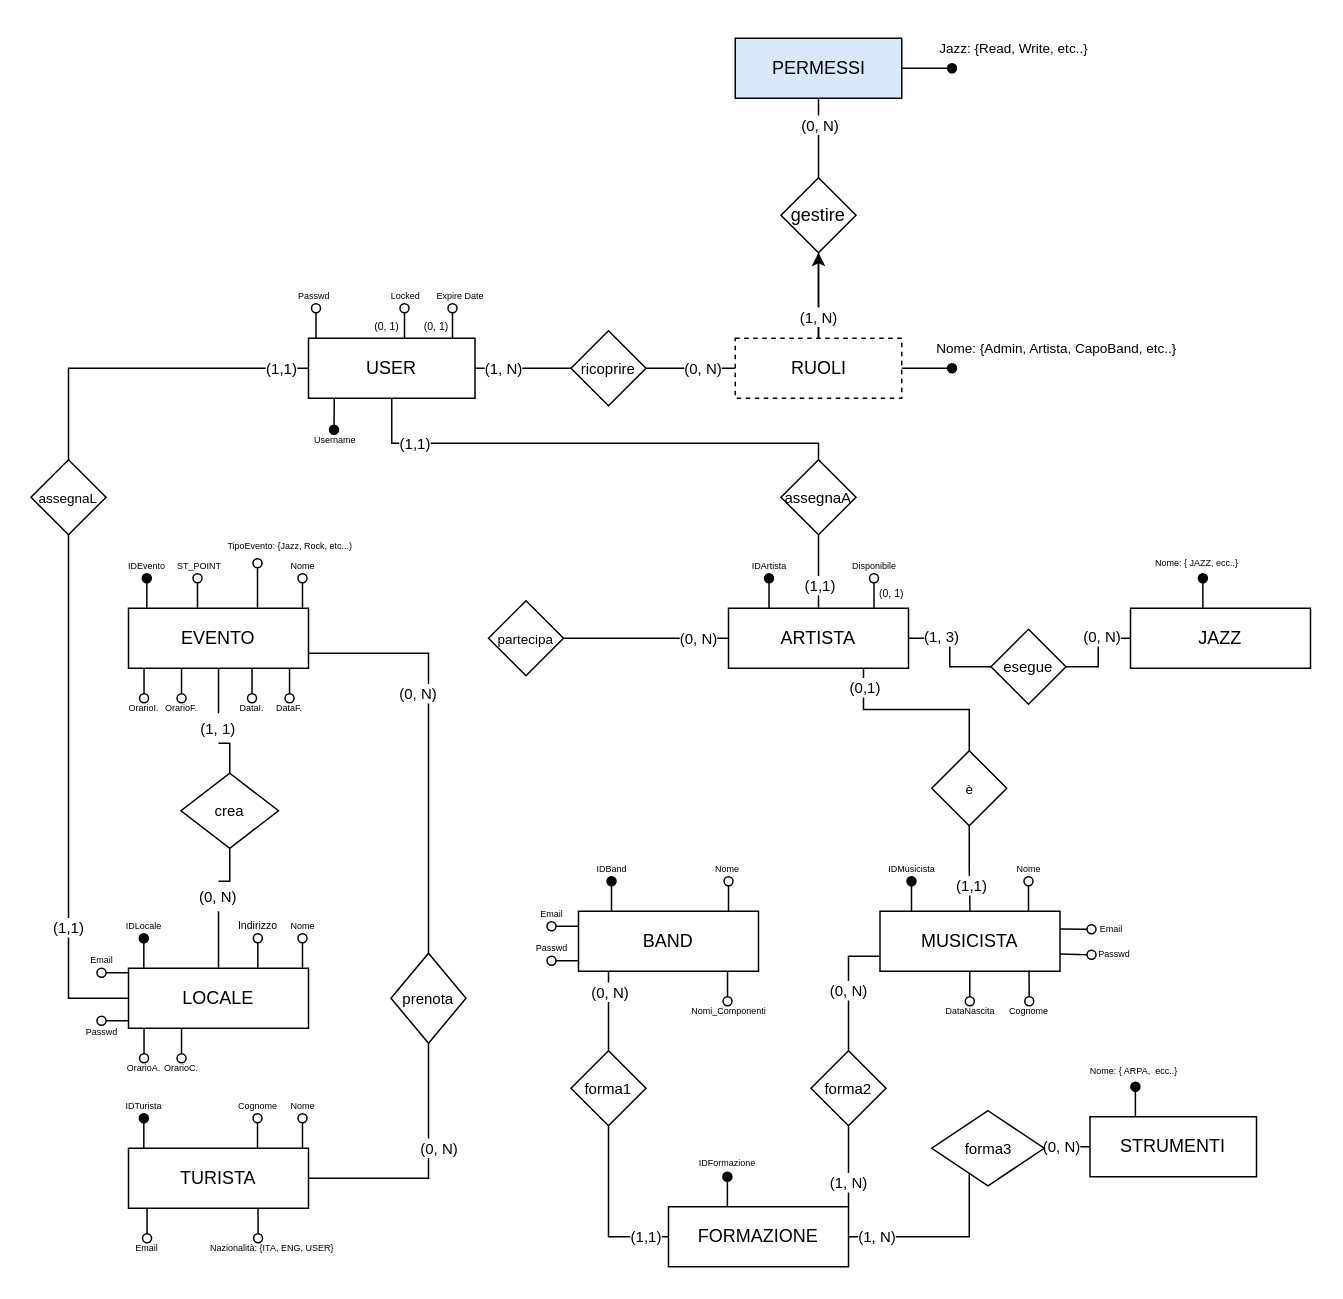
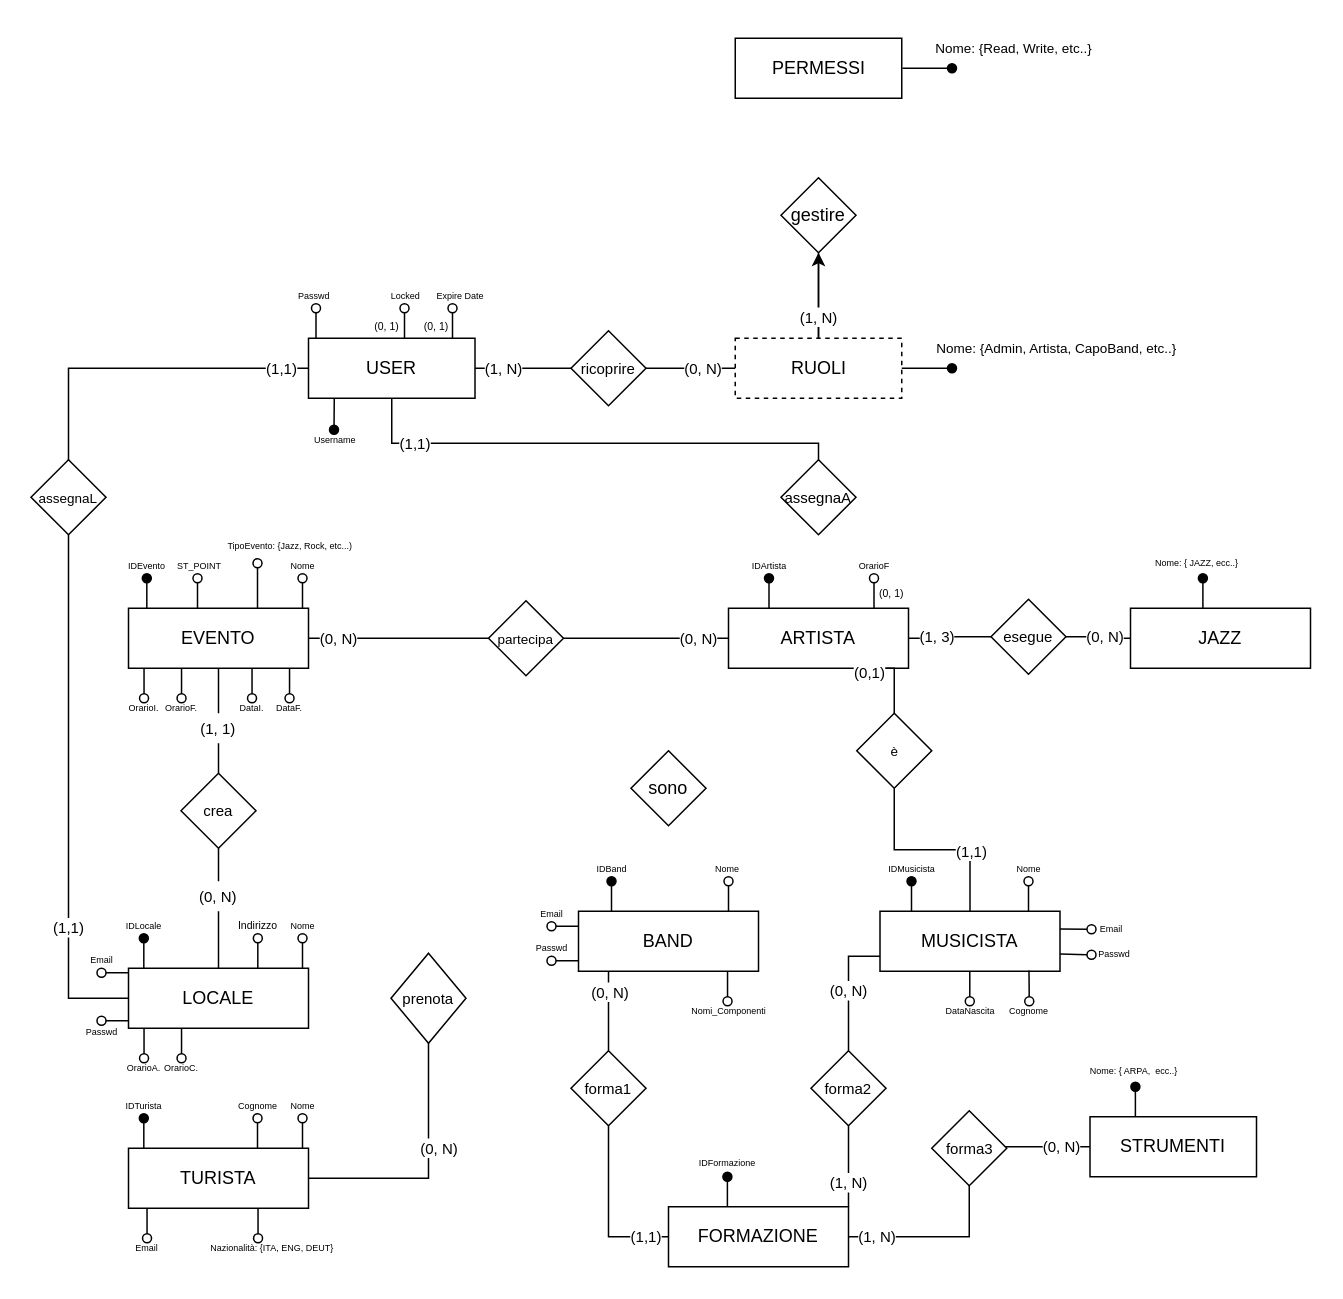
(1014, 47) -> (1014, 47)
(818, 68) -> (818, 68)
(818, 153) -> none
(818, 554) -> none
(875, 563) -> (875, 563)
none -> (414, 638)
(1028, 667) -> (1028, 637)
(428, 743) -> none
none -> (668, 788)
(969, 788) -> (894, 751)
(230, 811) -> (218, 811)
(988, 1148) -> (969, 1148)
(272, 1246) -> (272, 1246)
